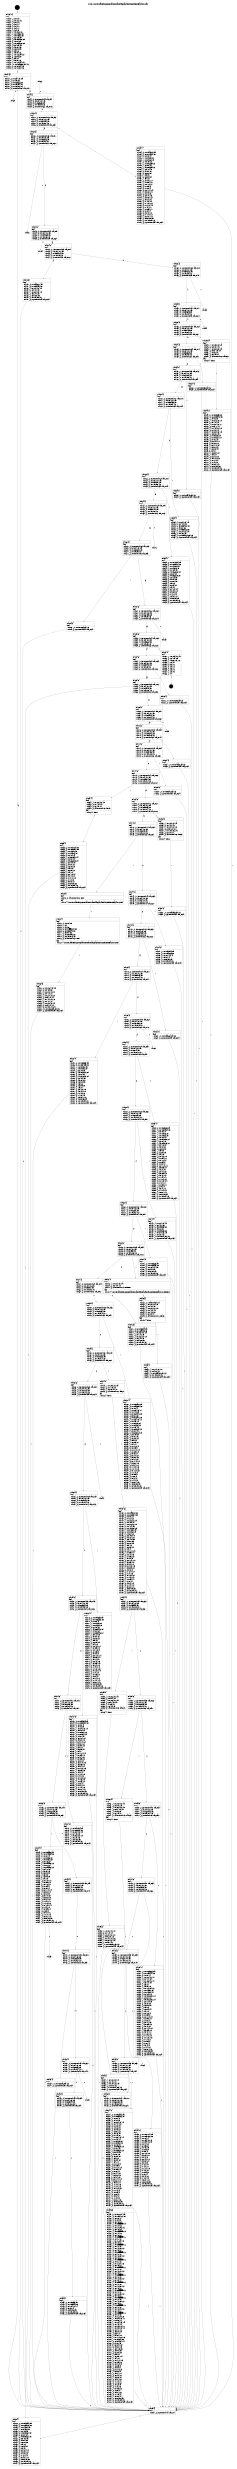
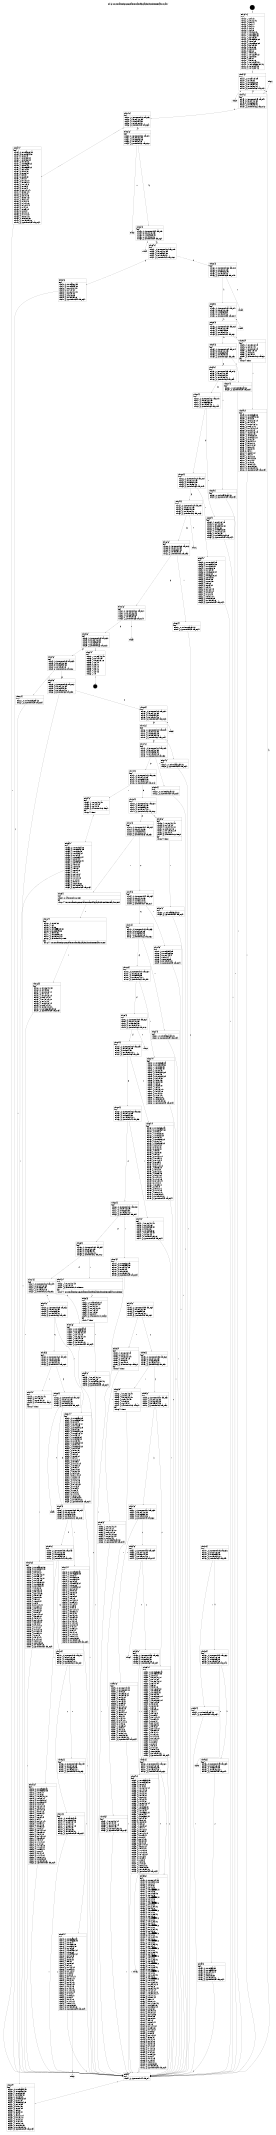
(78, 1885) -> none
none -> (135, 1972)
